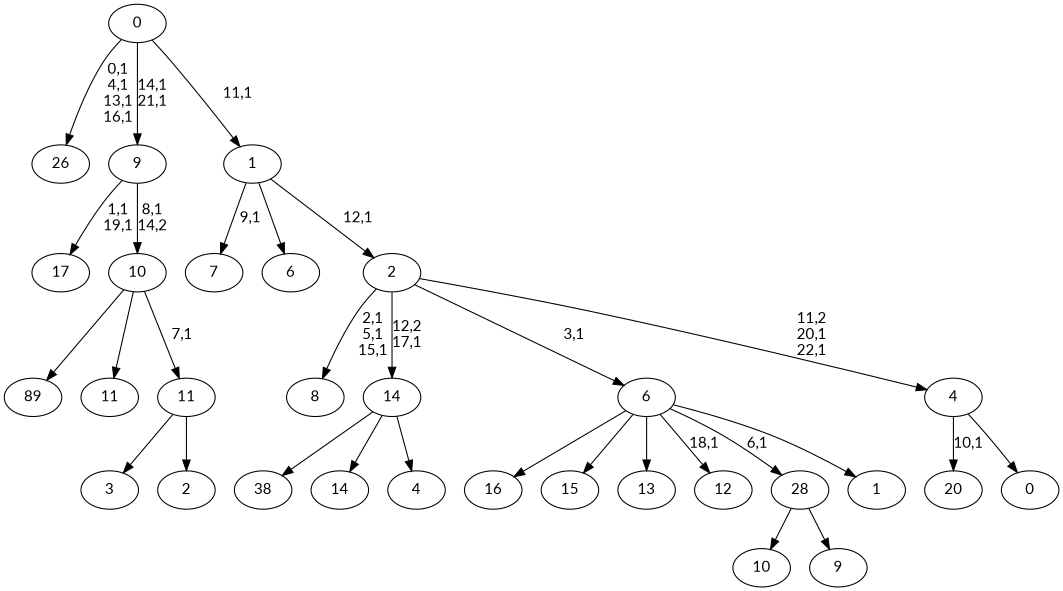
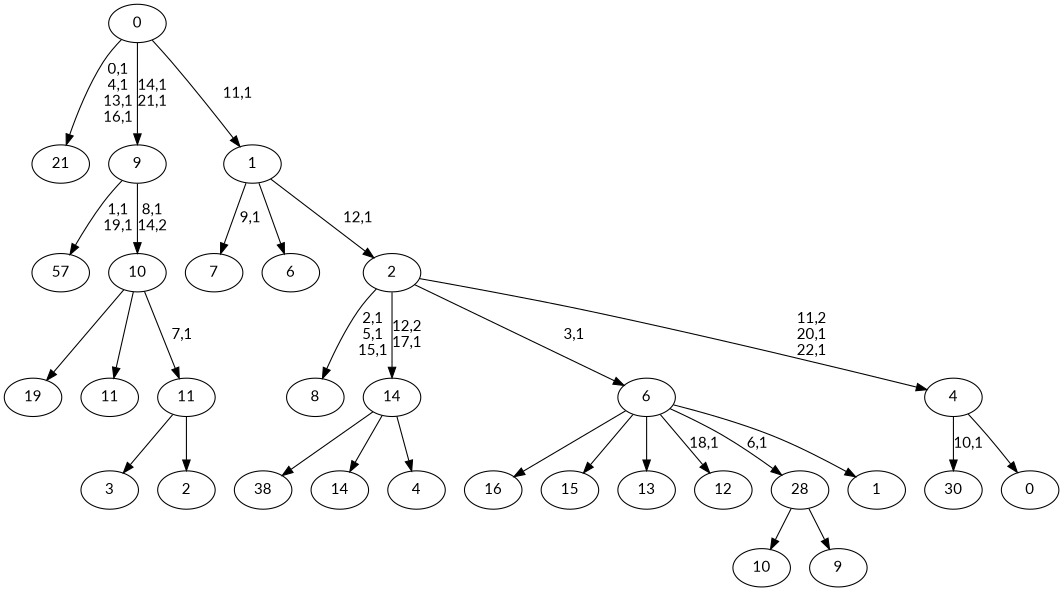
(61, 164) -> (61, 164)
(61, 273) -> (61, 273)
(33, 397) -> (33, 397)
(953, 490) -> (953, 490)
